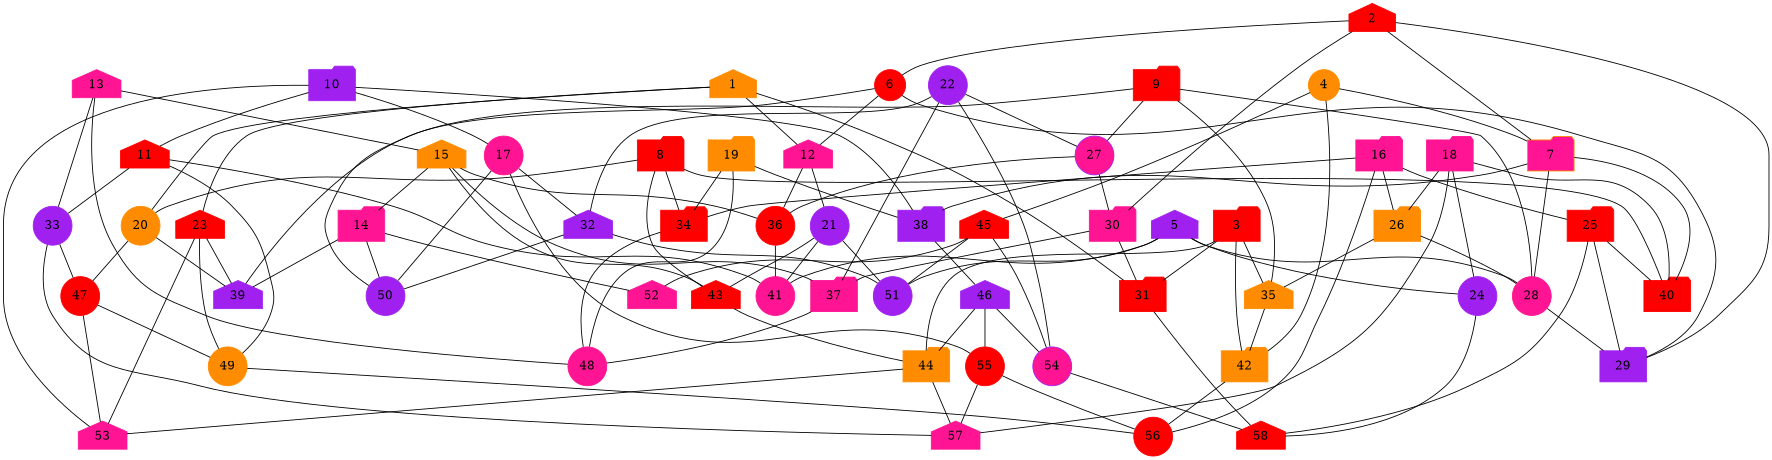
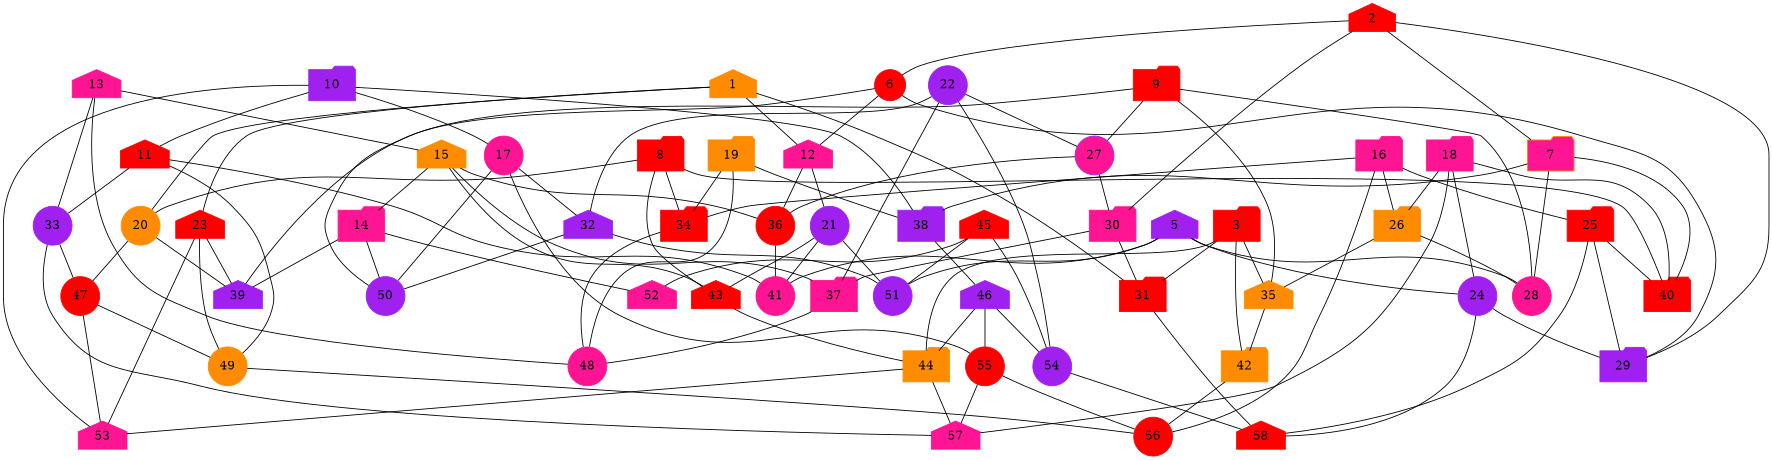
(1324, 85) -> none
(1575, 330) -> (1550, 338)
(1052, 366) -> (1052, 366)
